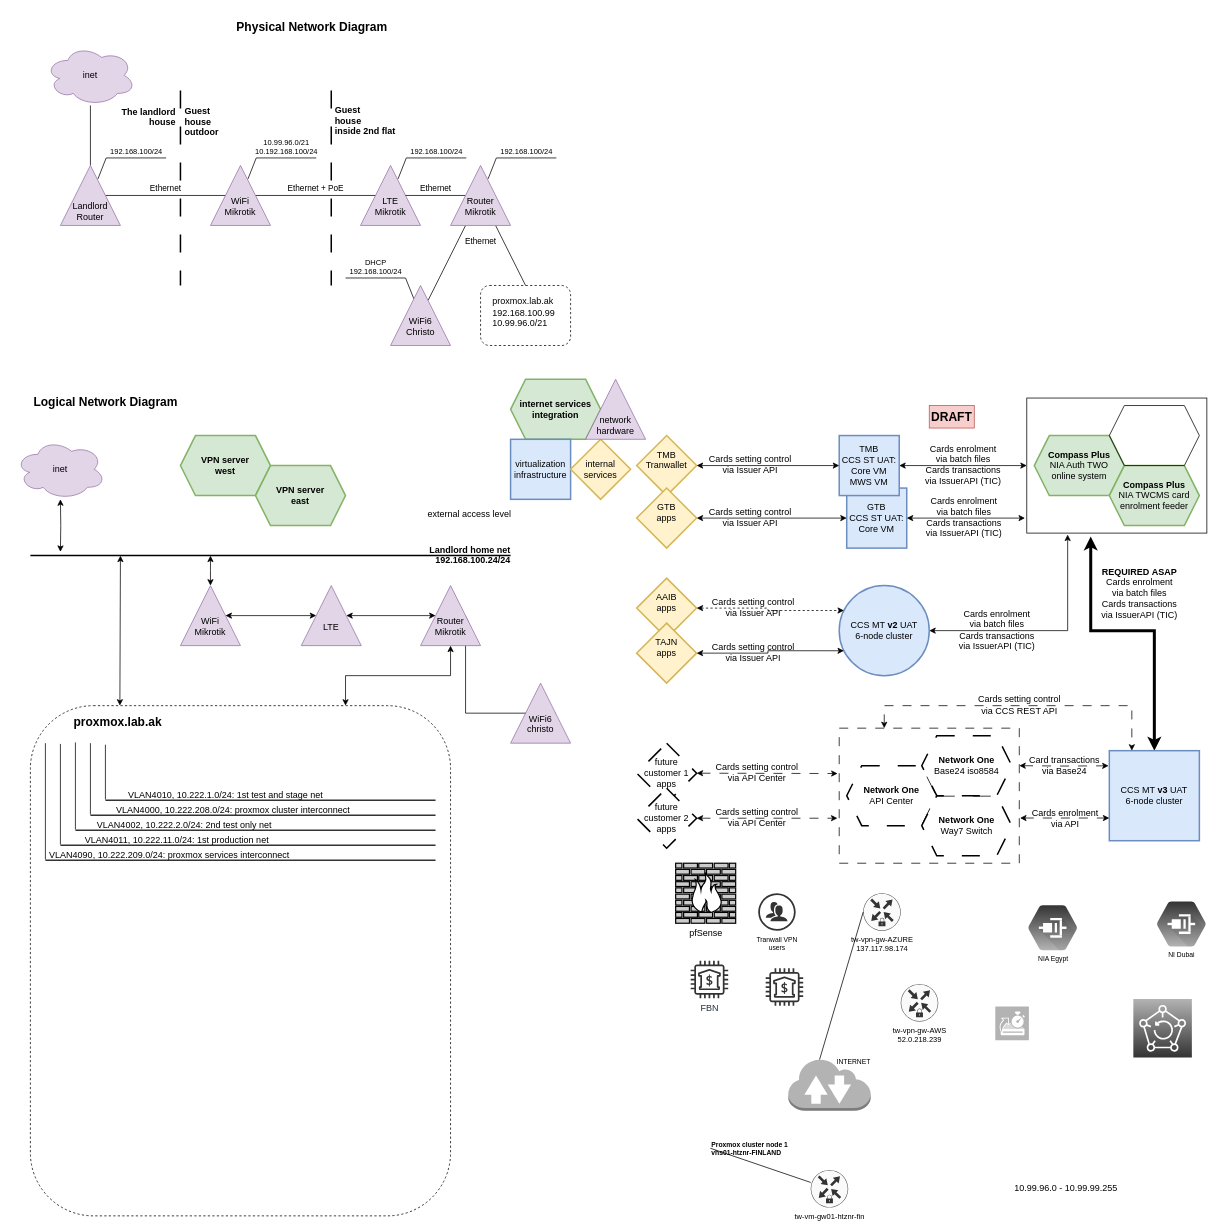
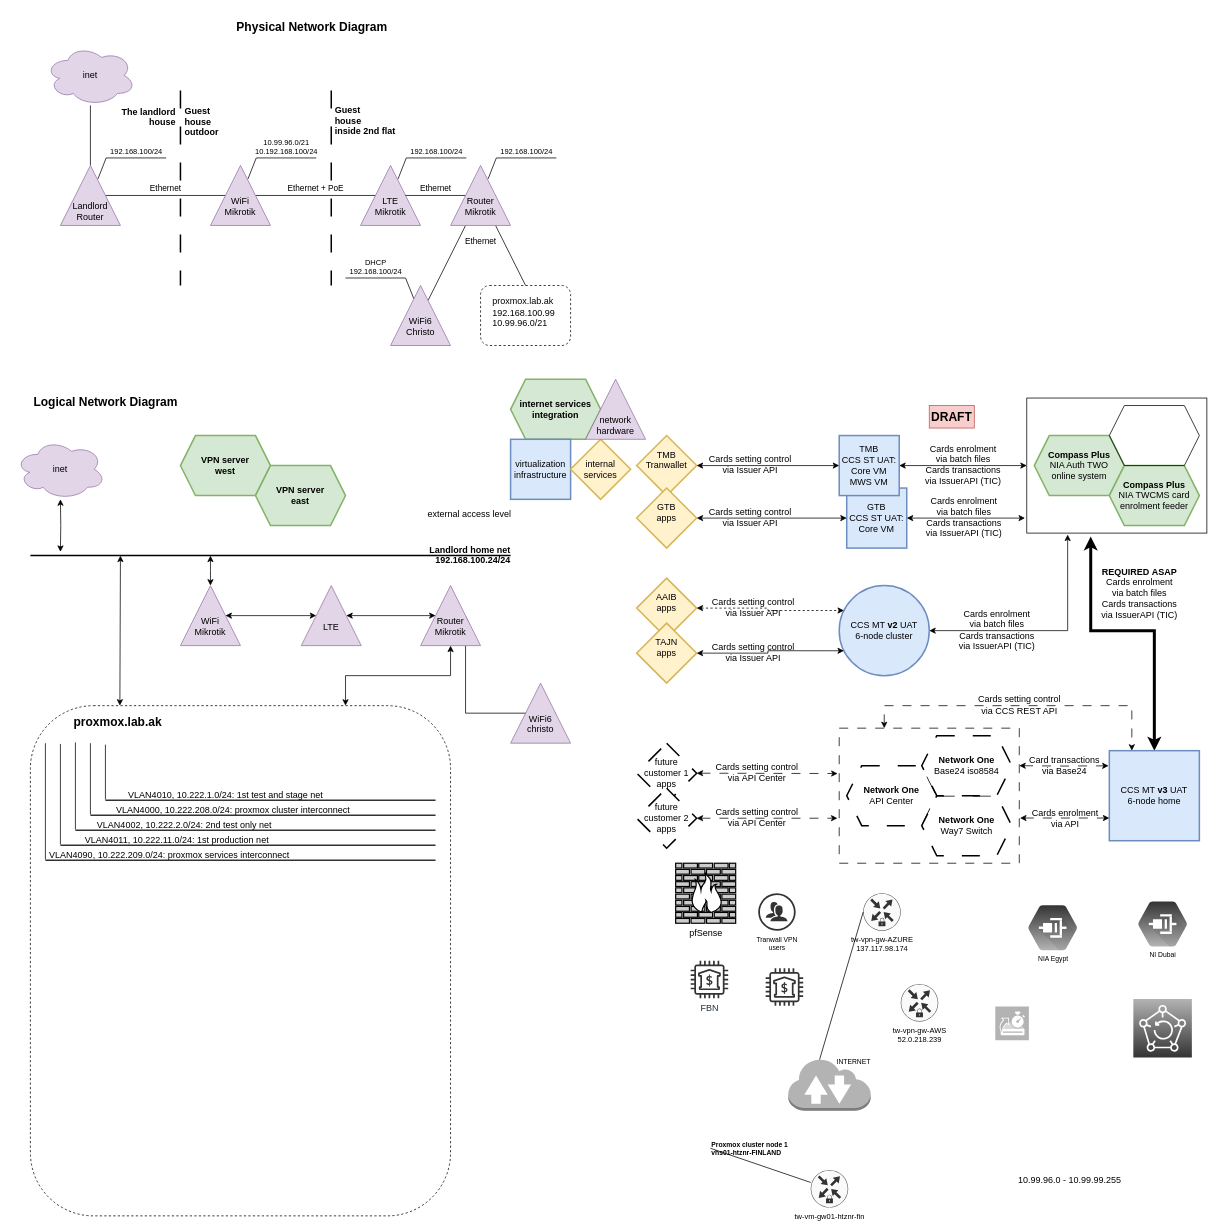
(1154, 795) -> (1154, 795)
(1181, 924) -> (1162, 924)
(1065, 1188) -> (1069, 1180)
